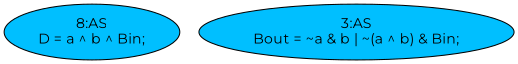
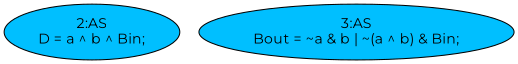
(92, 32) -> (92, 32)
